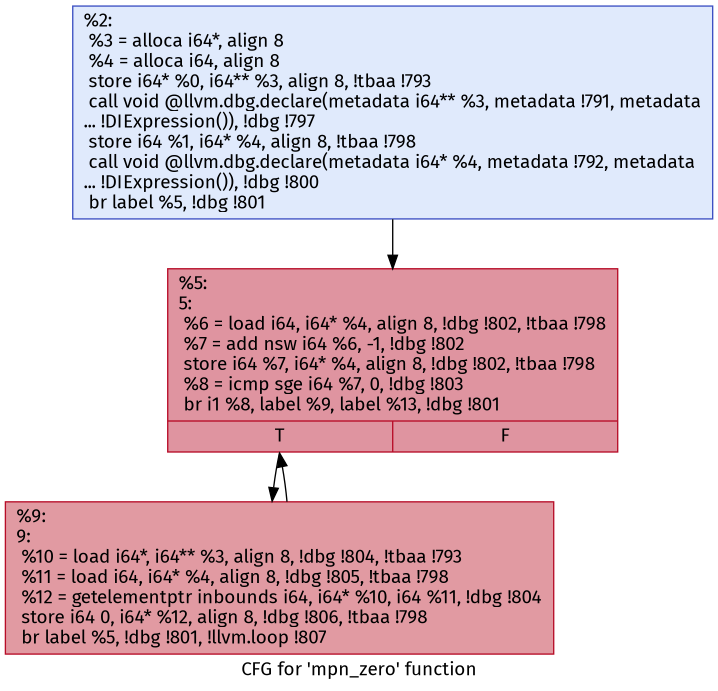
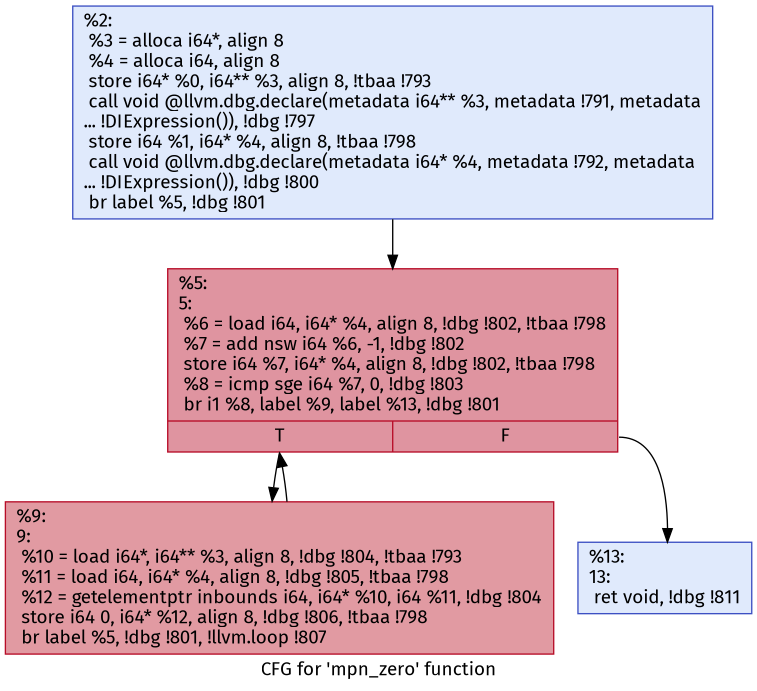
none -> (665, 578)
